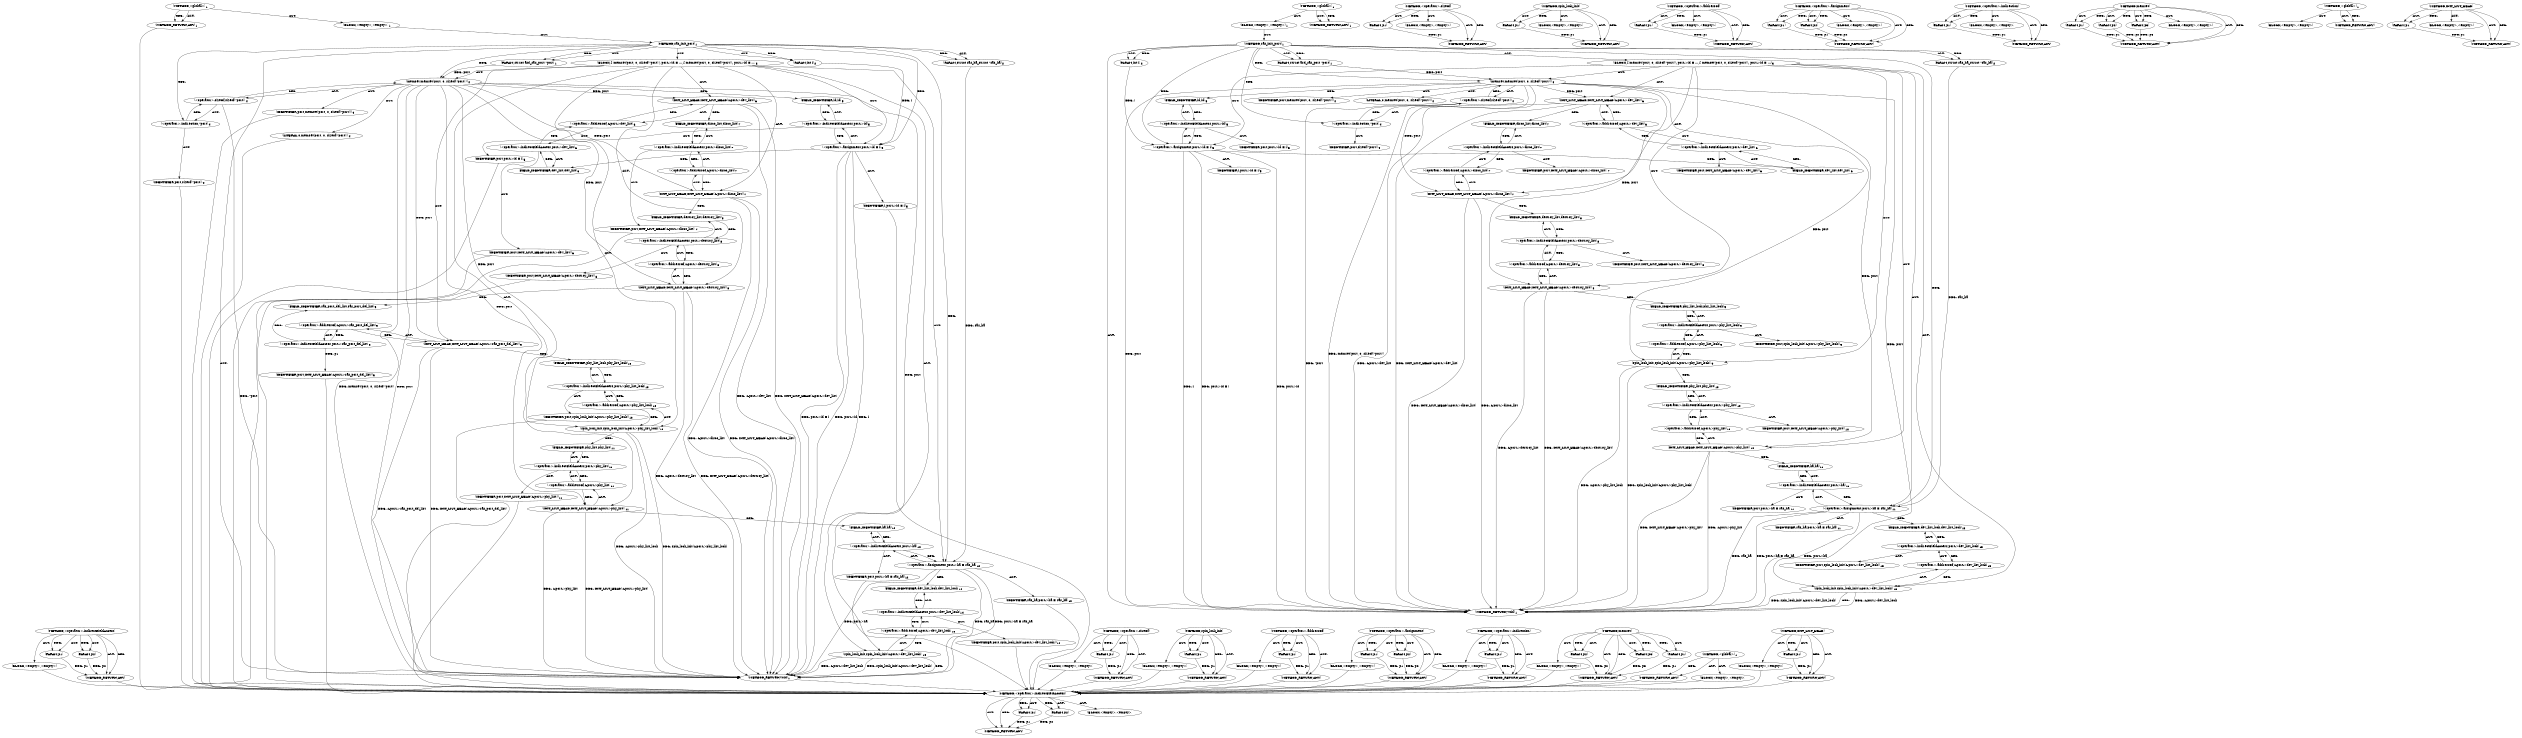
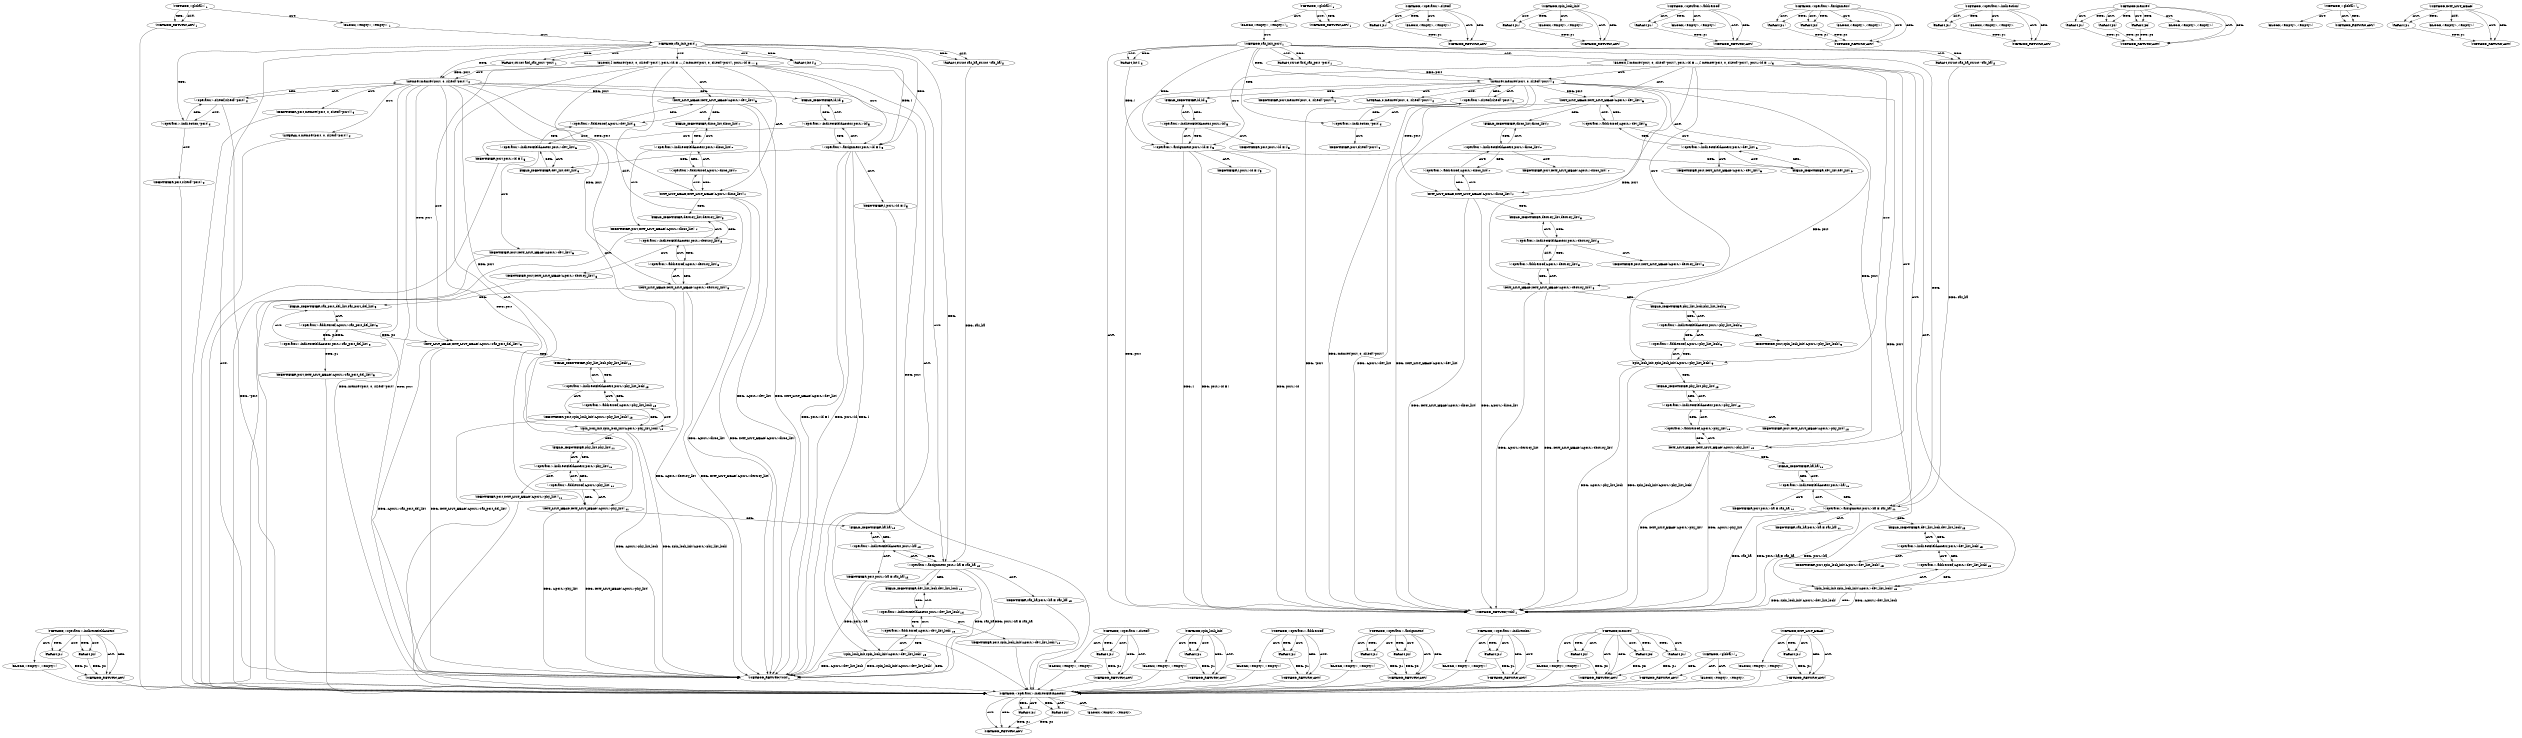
(279, 326) -> (279, 326)
(330, 335) -> (330, 335)
(389, 335) -> (389, 335)
(402, 336) -> (335, 315)
